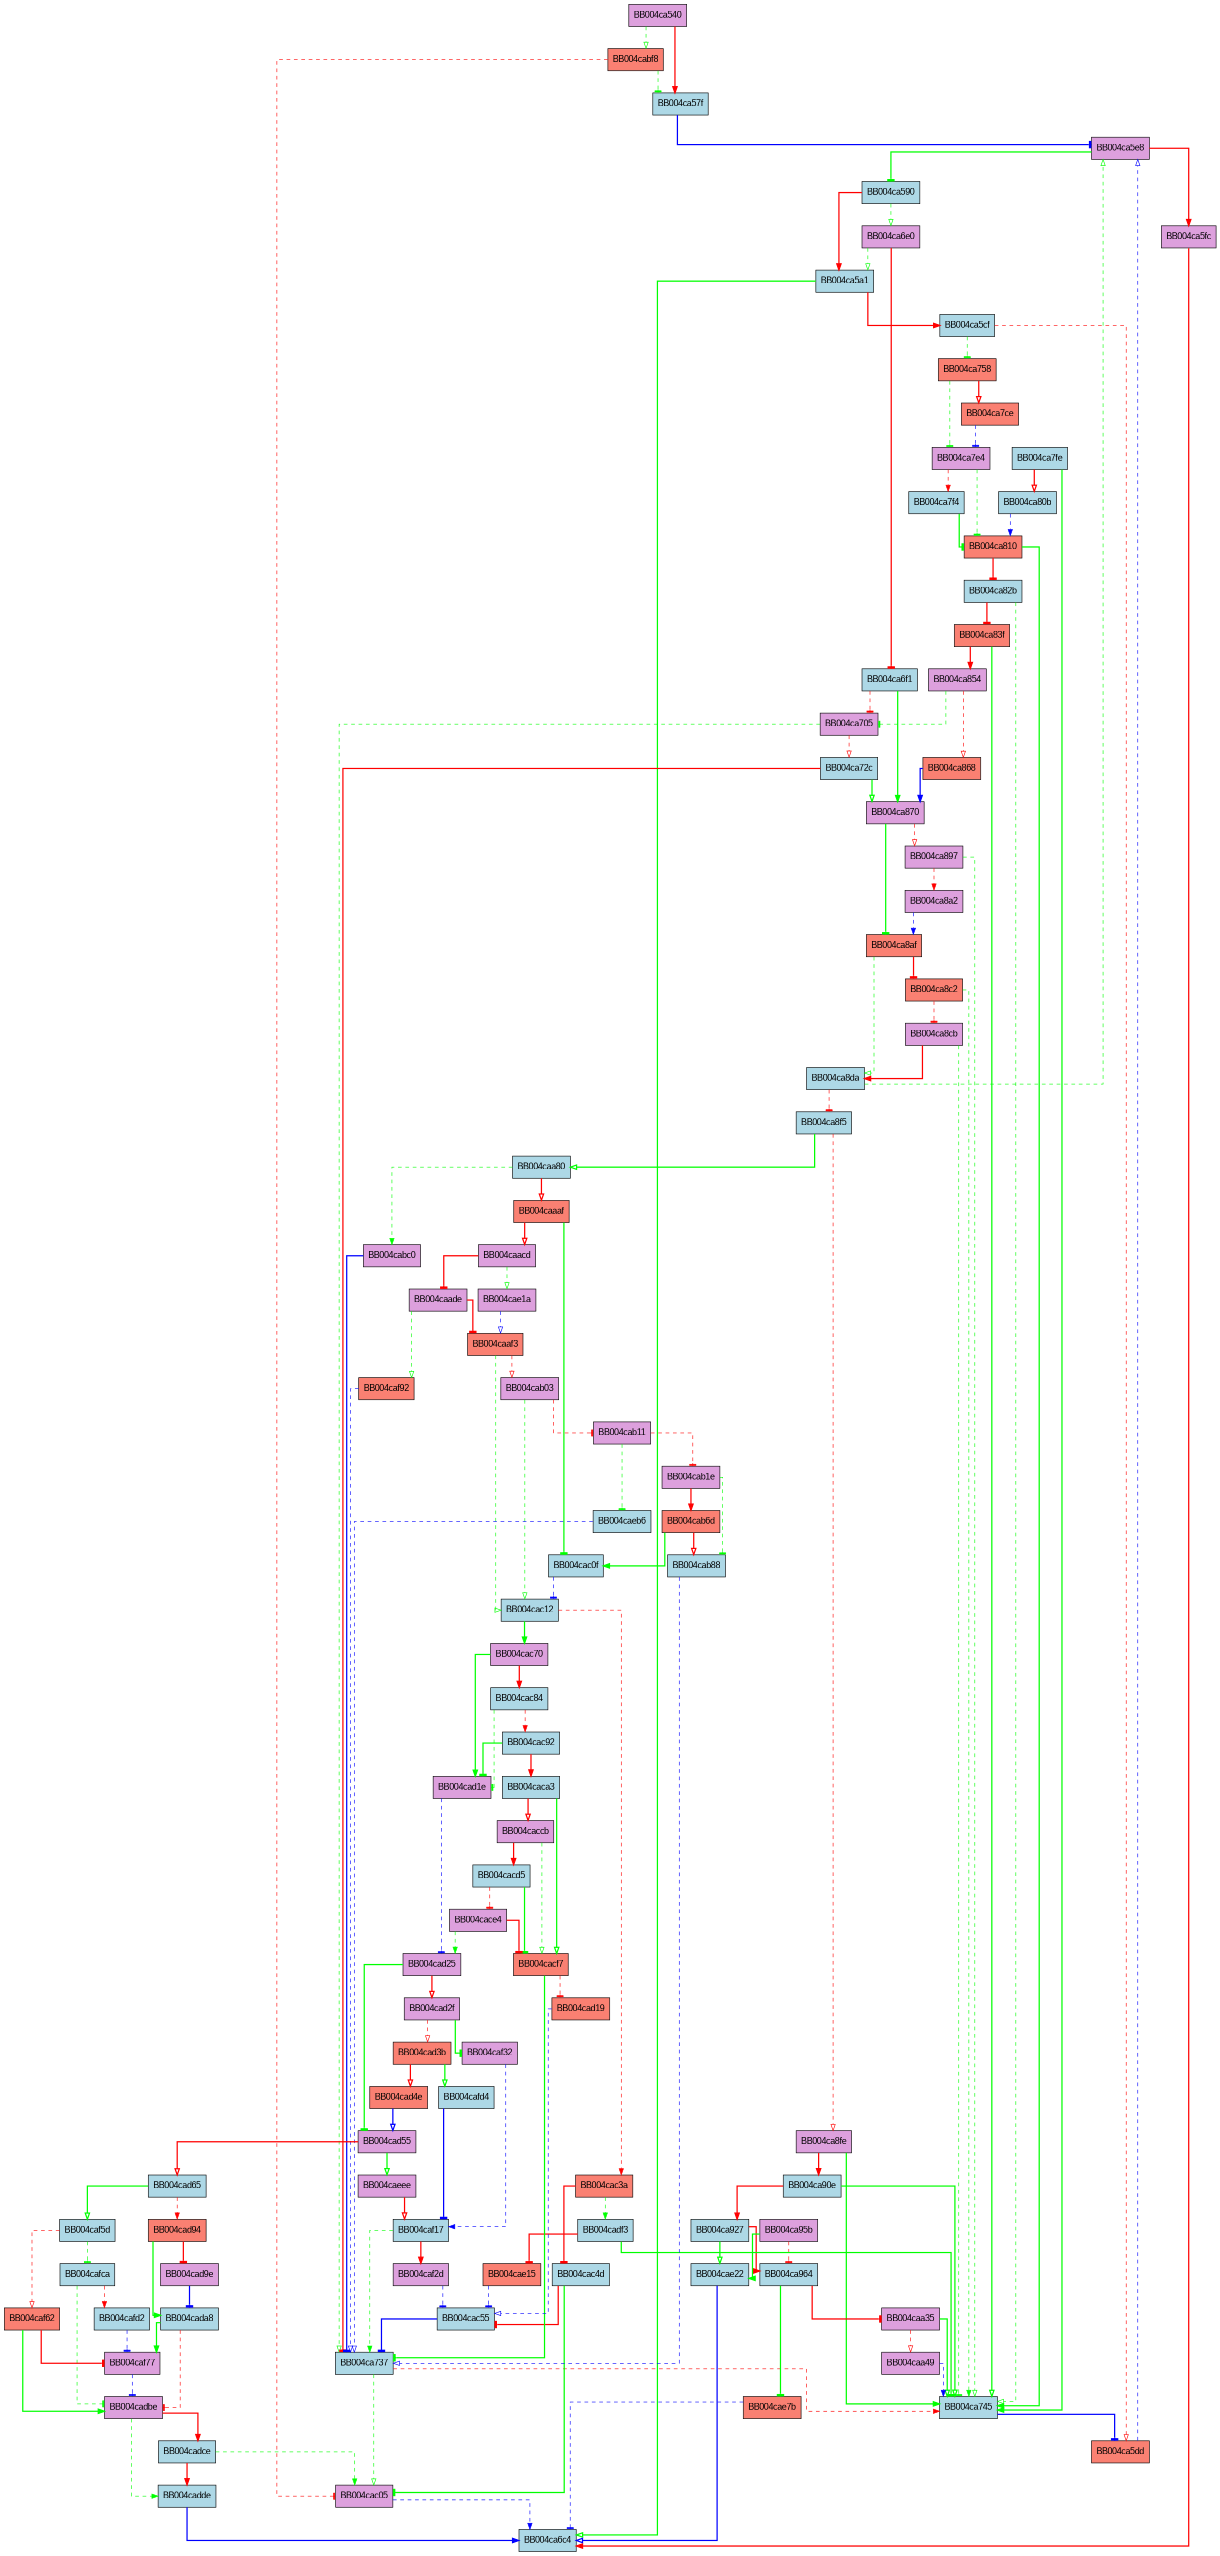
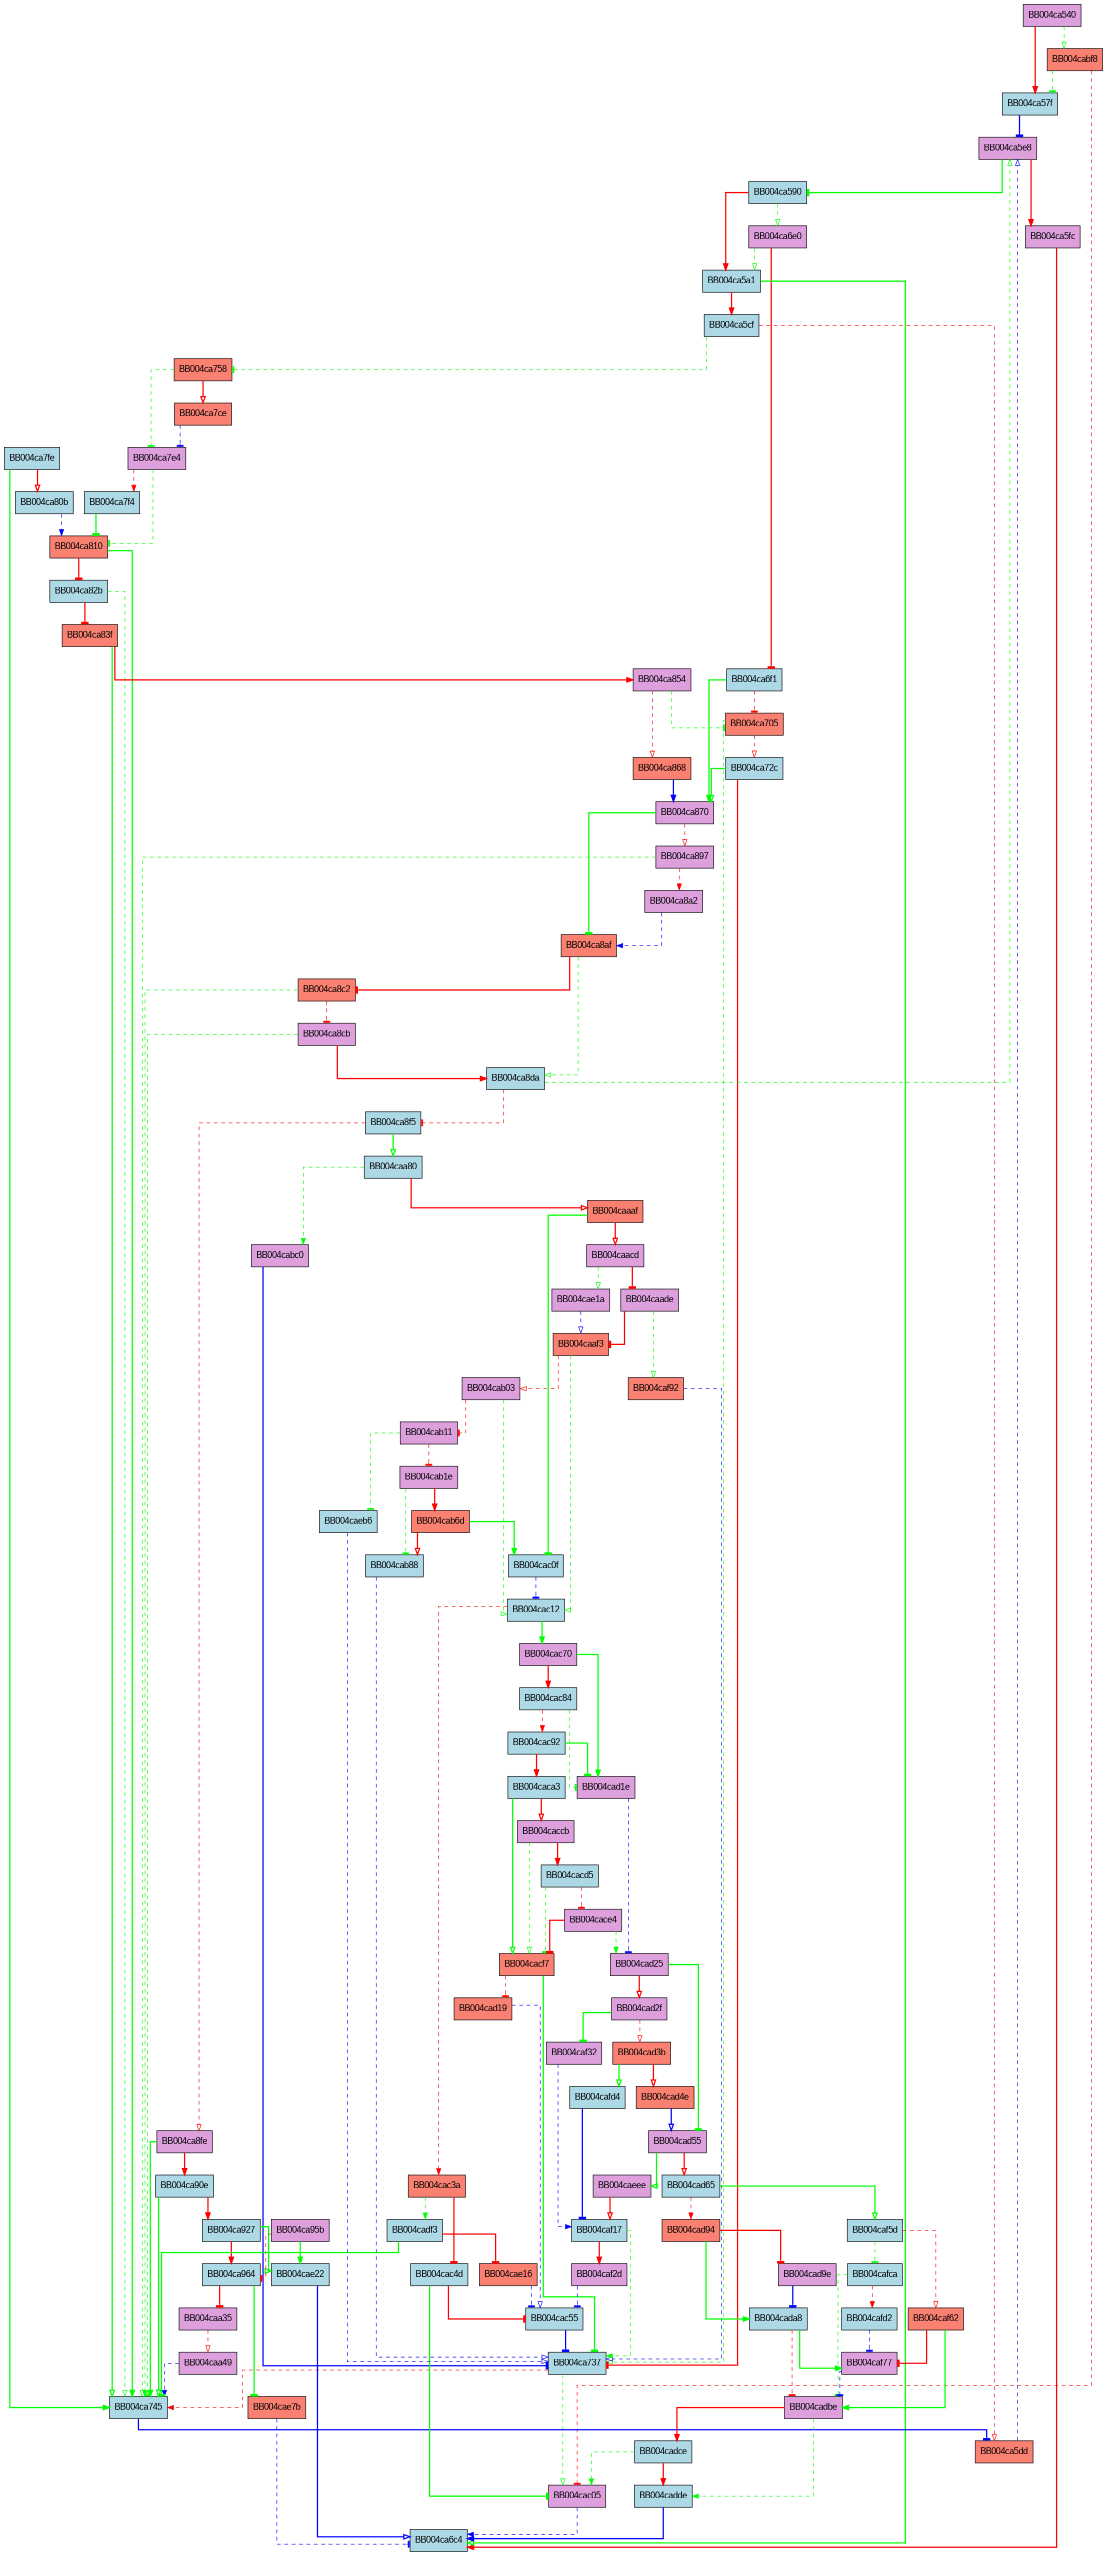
(849, 724) -> (754, 724)
(525, 1919) -> (545, 1919)
(512, 2275) -> (508, 2275)
(947, 2351) -> none
